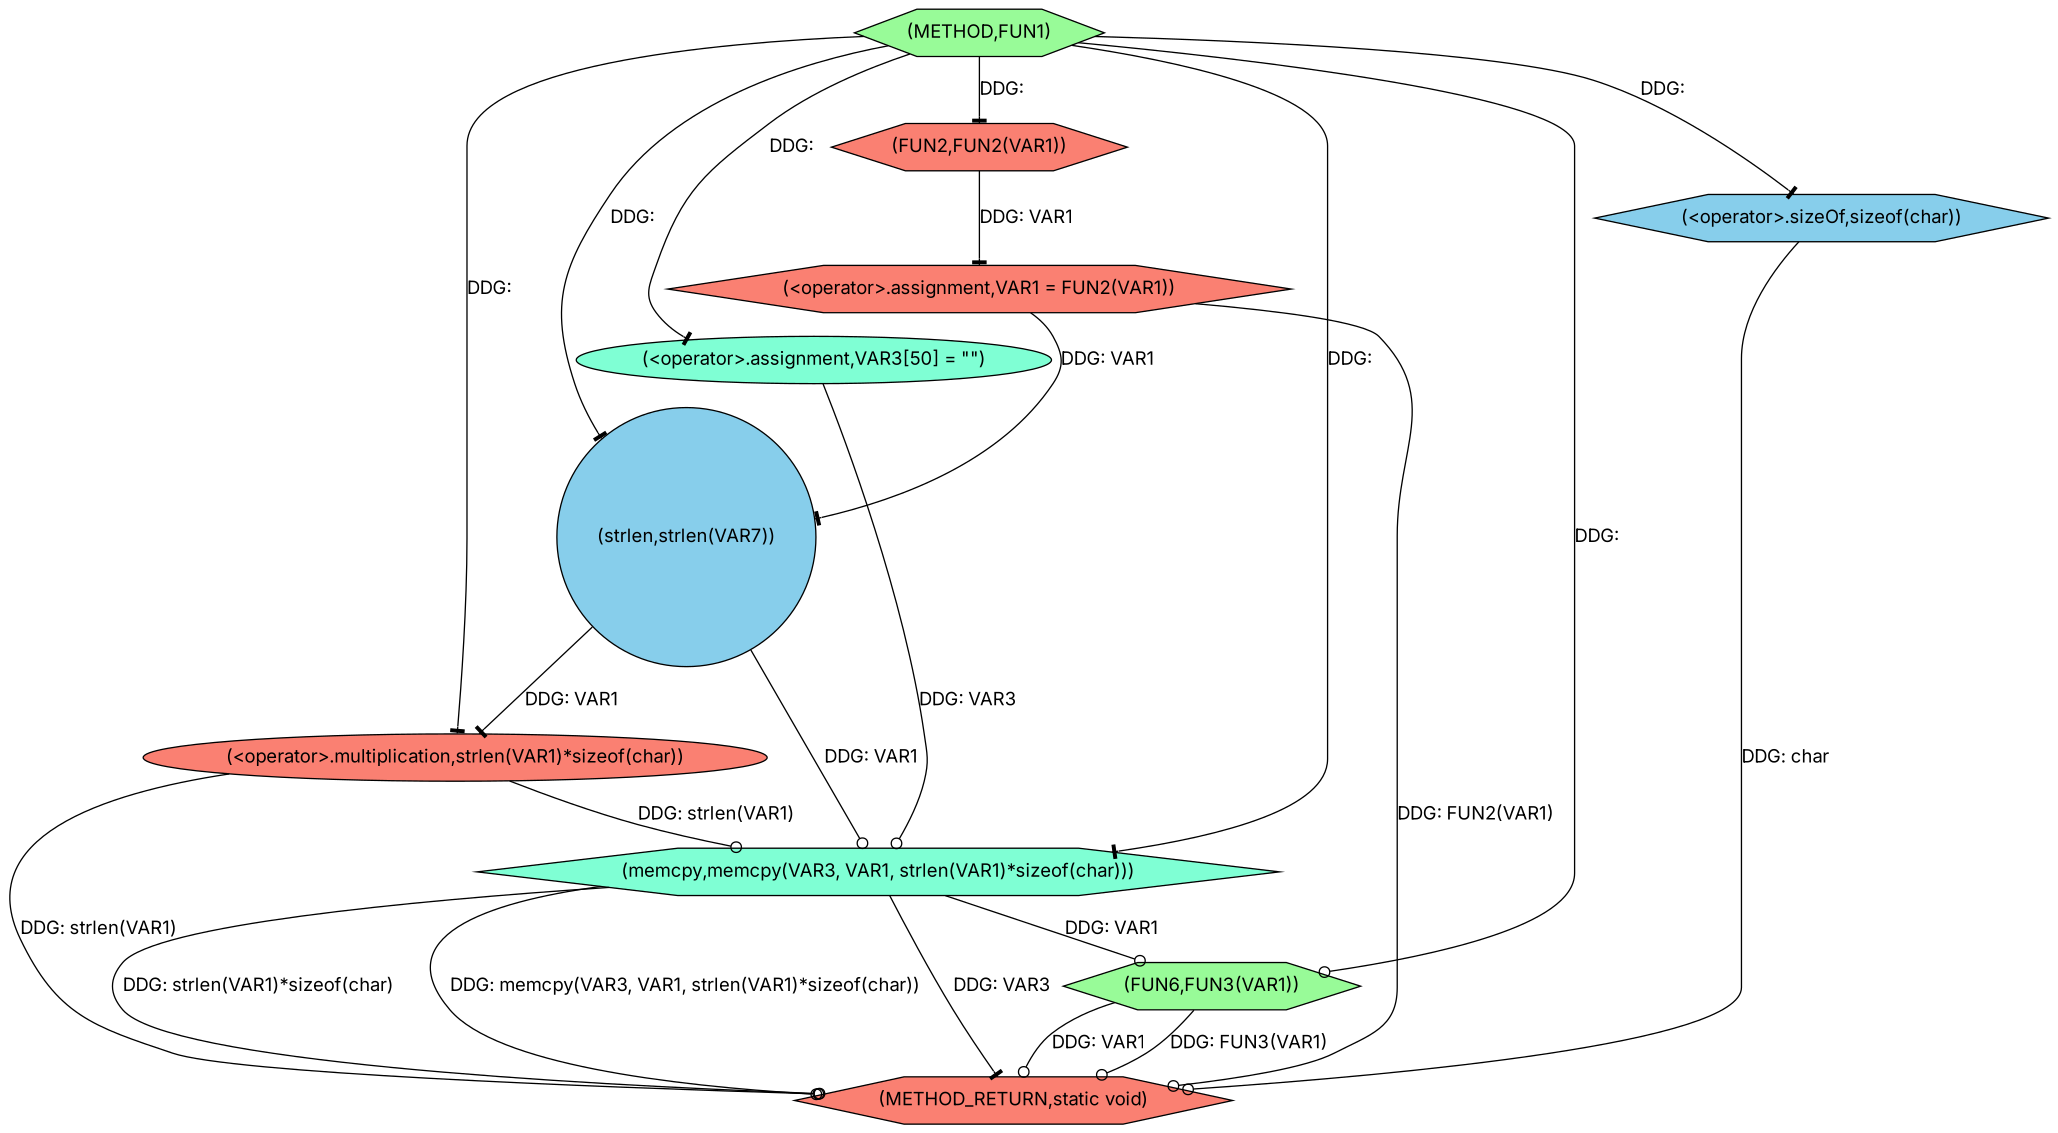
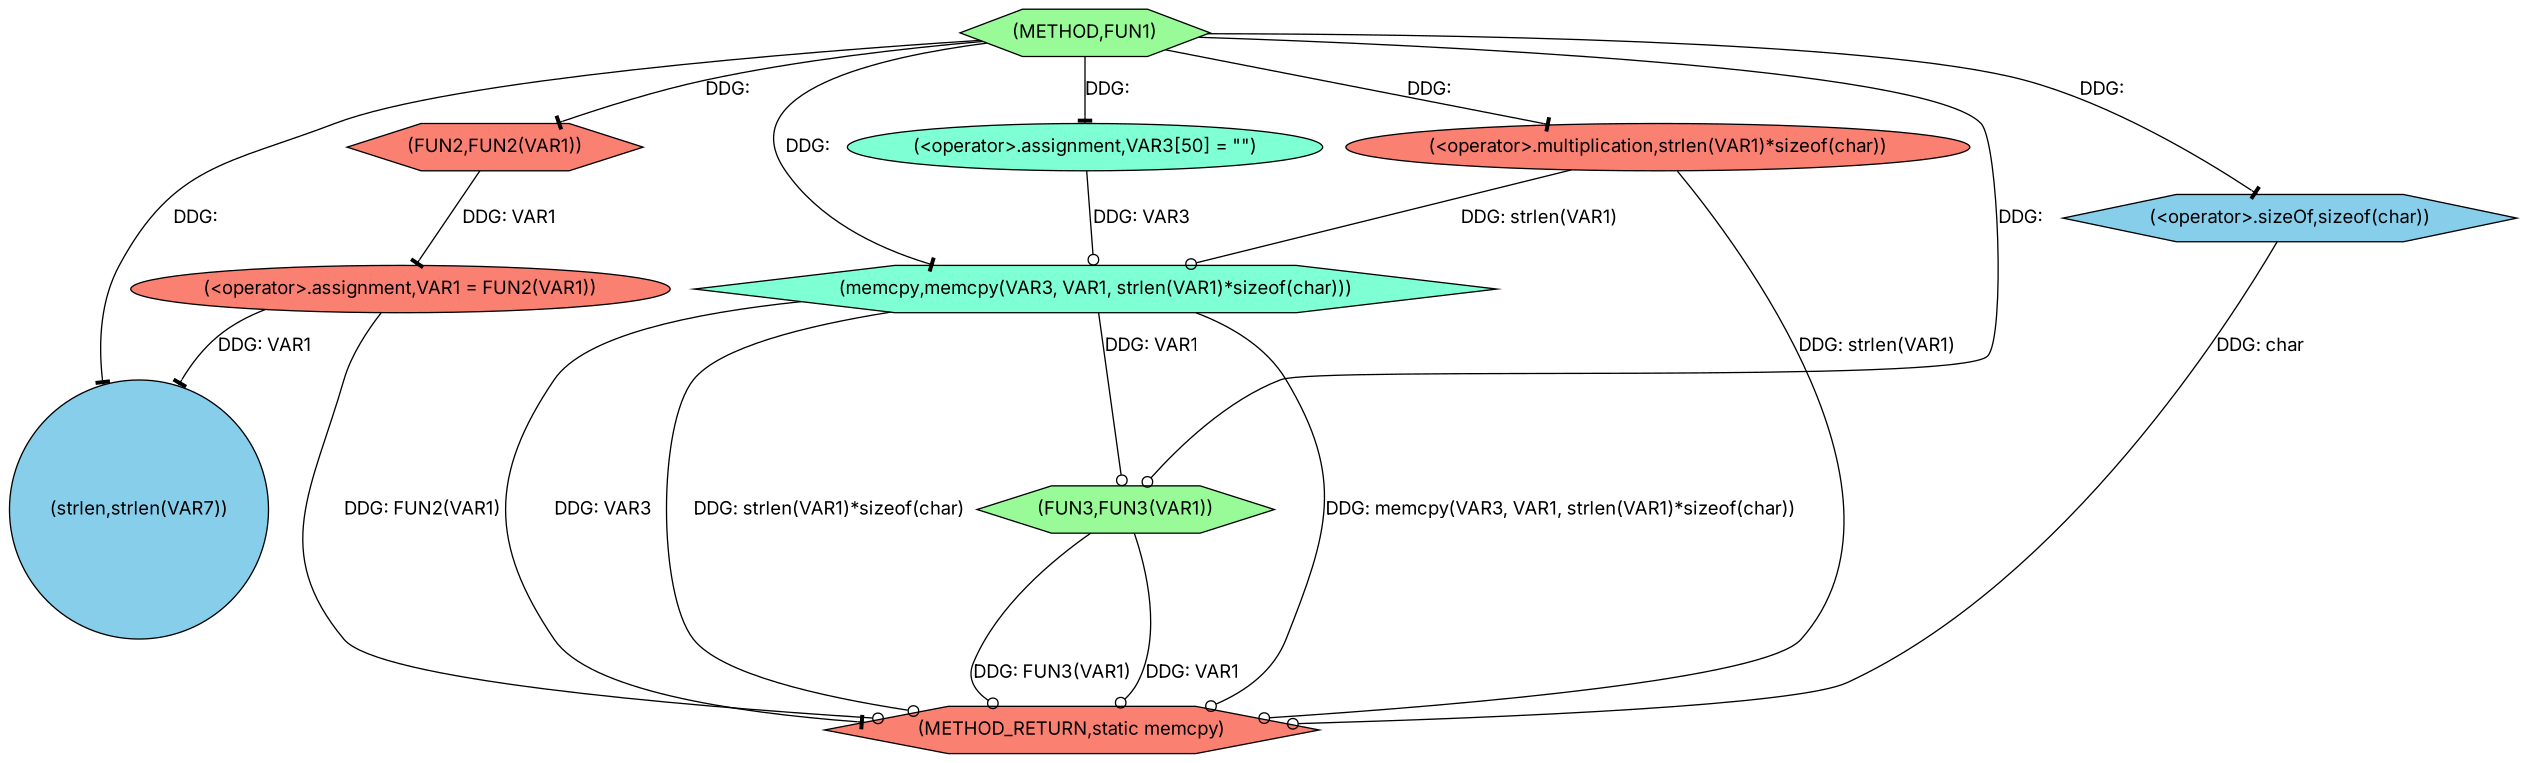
(979, 289) -> (400, 289)
(538, 678) -> none
(805, 744) -> none
(1212, 986) -> (1126, 510)
(1014, 1100) -> (1072, 730)
